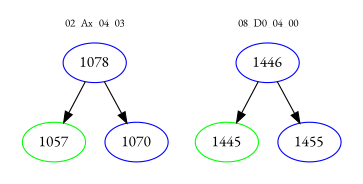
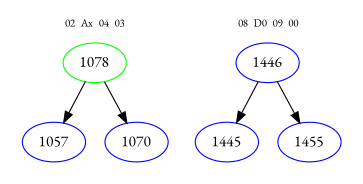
(268, 24) -> (268, 24)
(95, 63) -> (95, 63)
(54, 142) -> (54, 142)
(227, 142) -> (227, 142)
